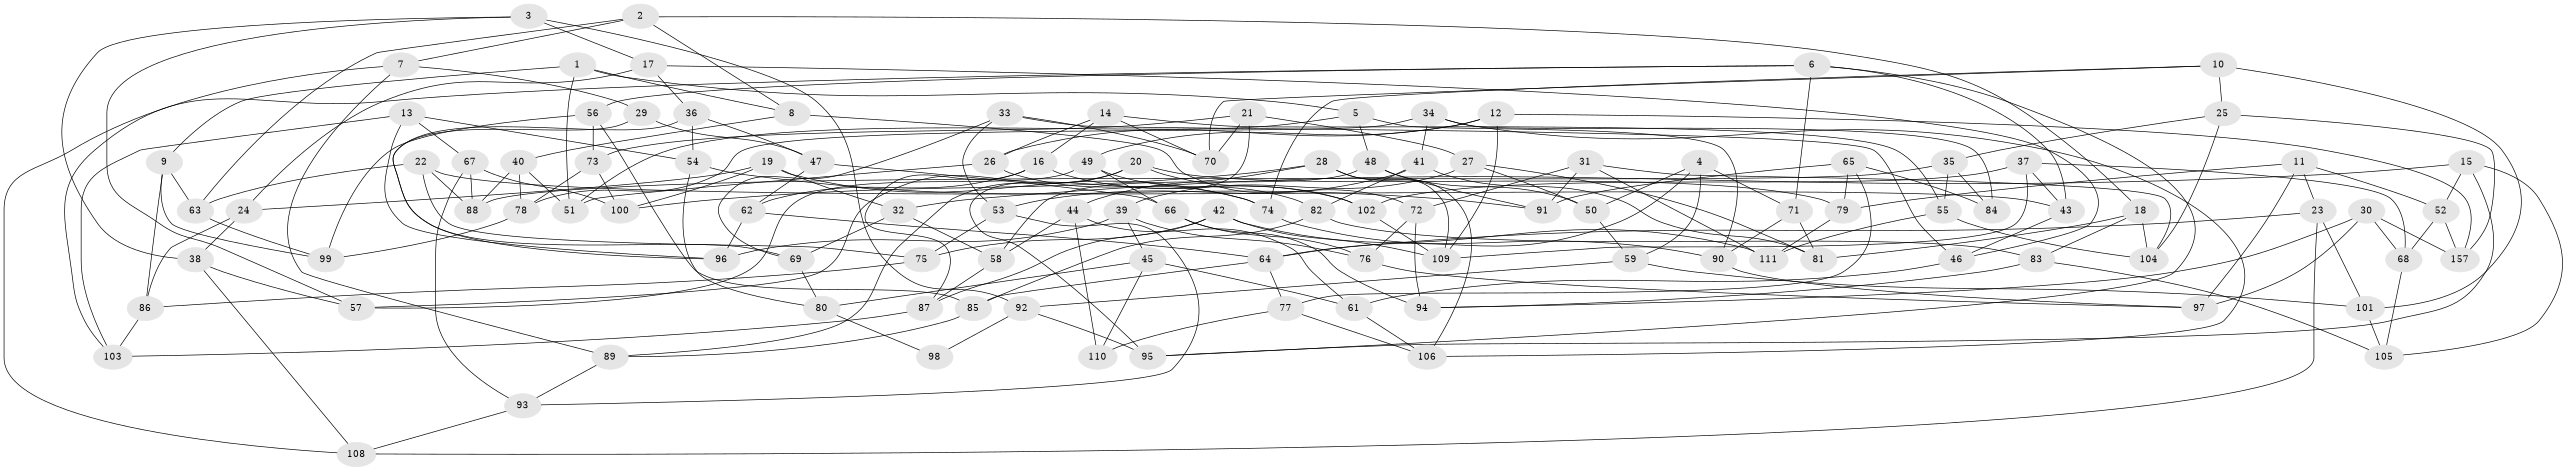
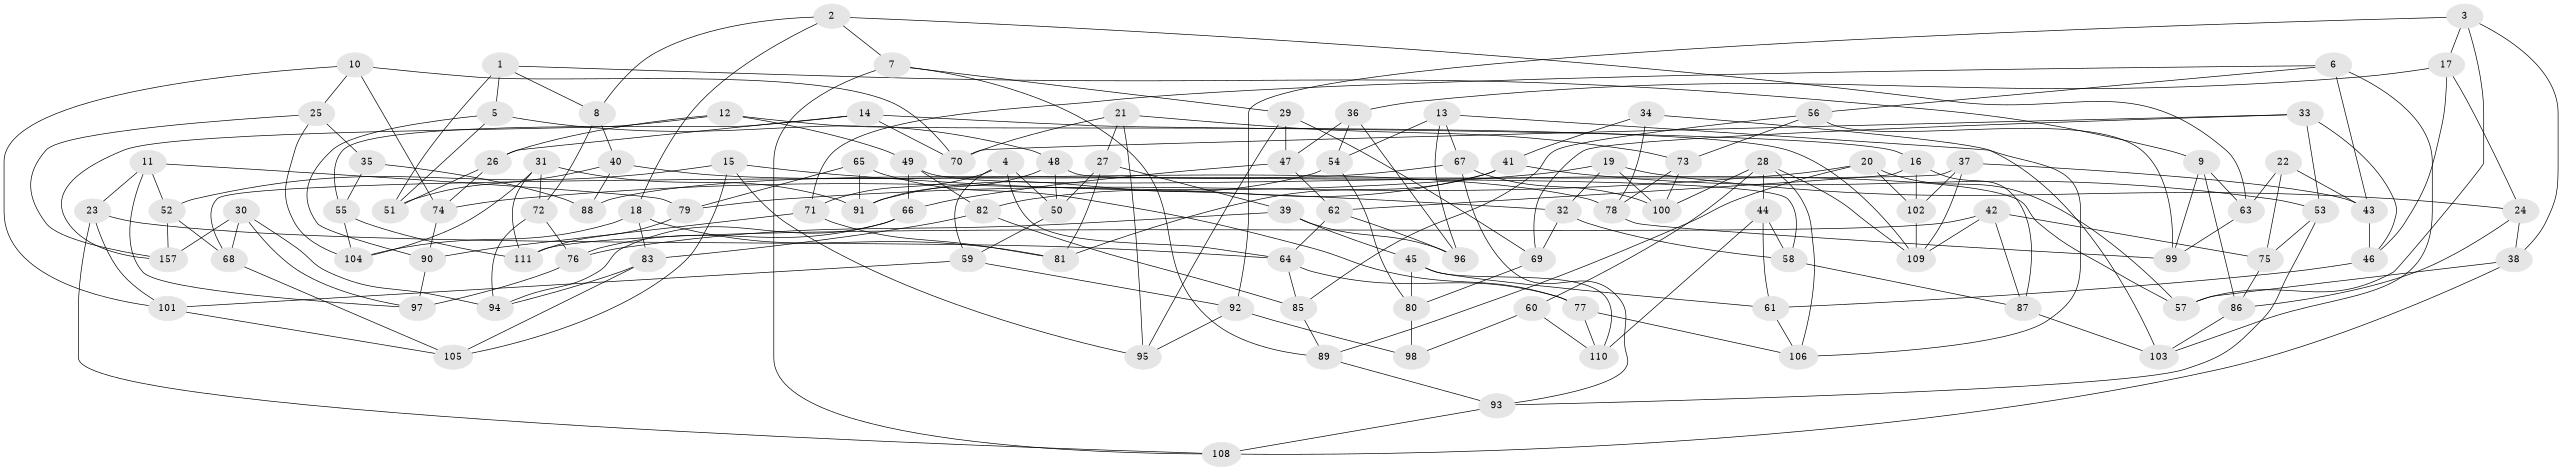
(447, 187) -> none
(1992, 211) -> none
none -> (1532, 308)
(1904, 311) -> (1208, 239)
